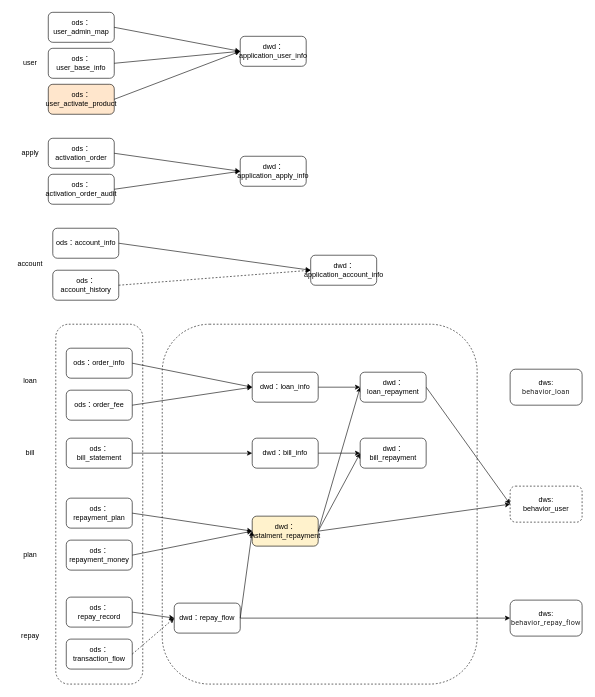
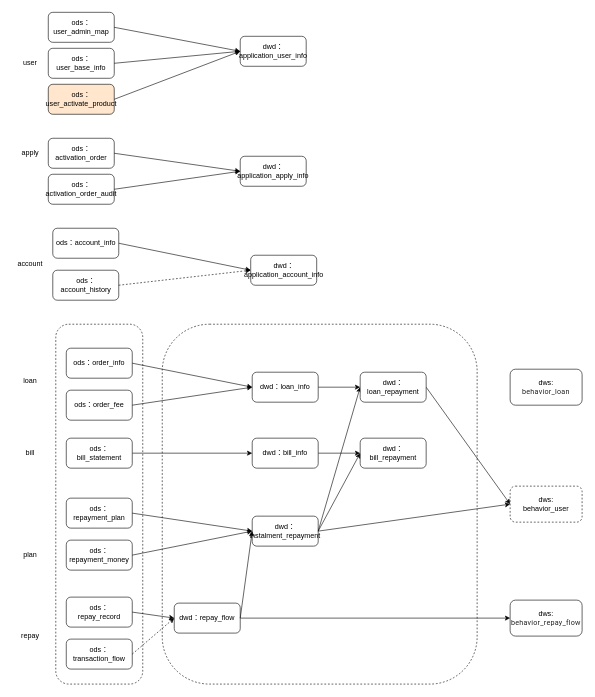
(344, 270) -> (284, 270)
(285, 531) -> (285, 531)
